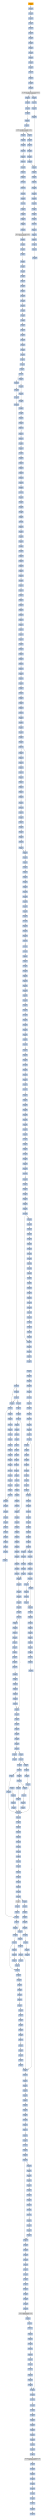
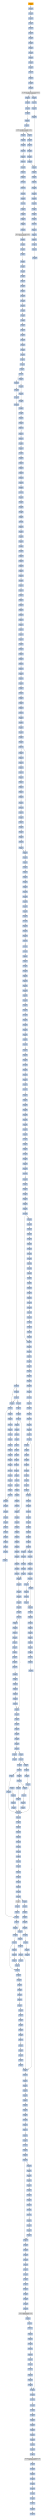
none -> (29, 1366)
